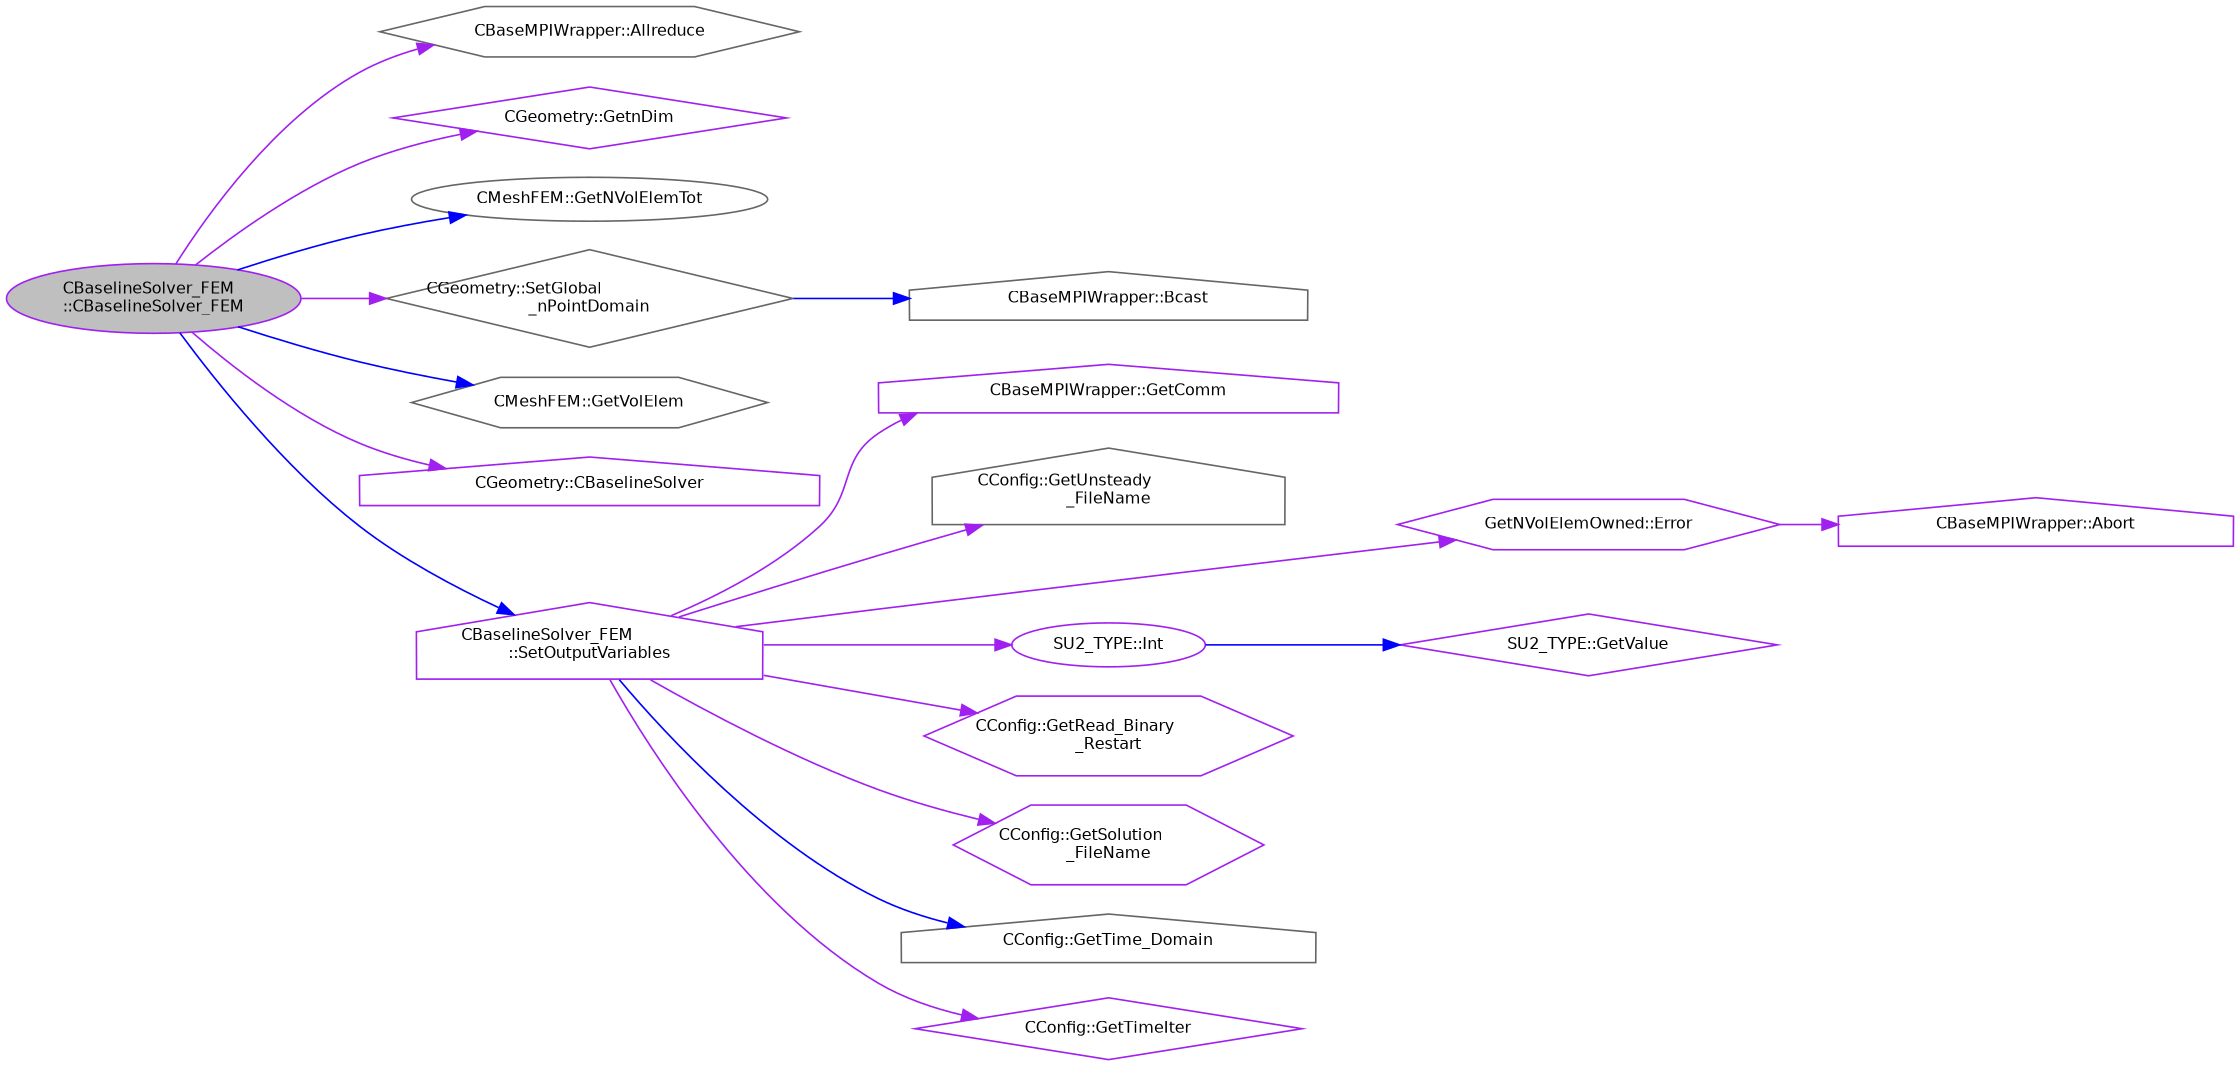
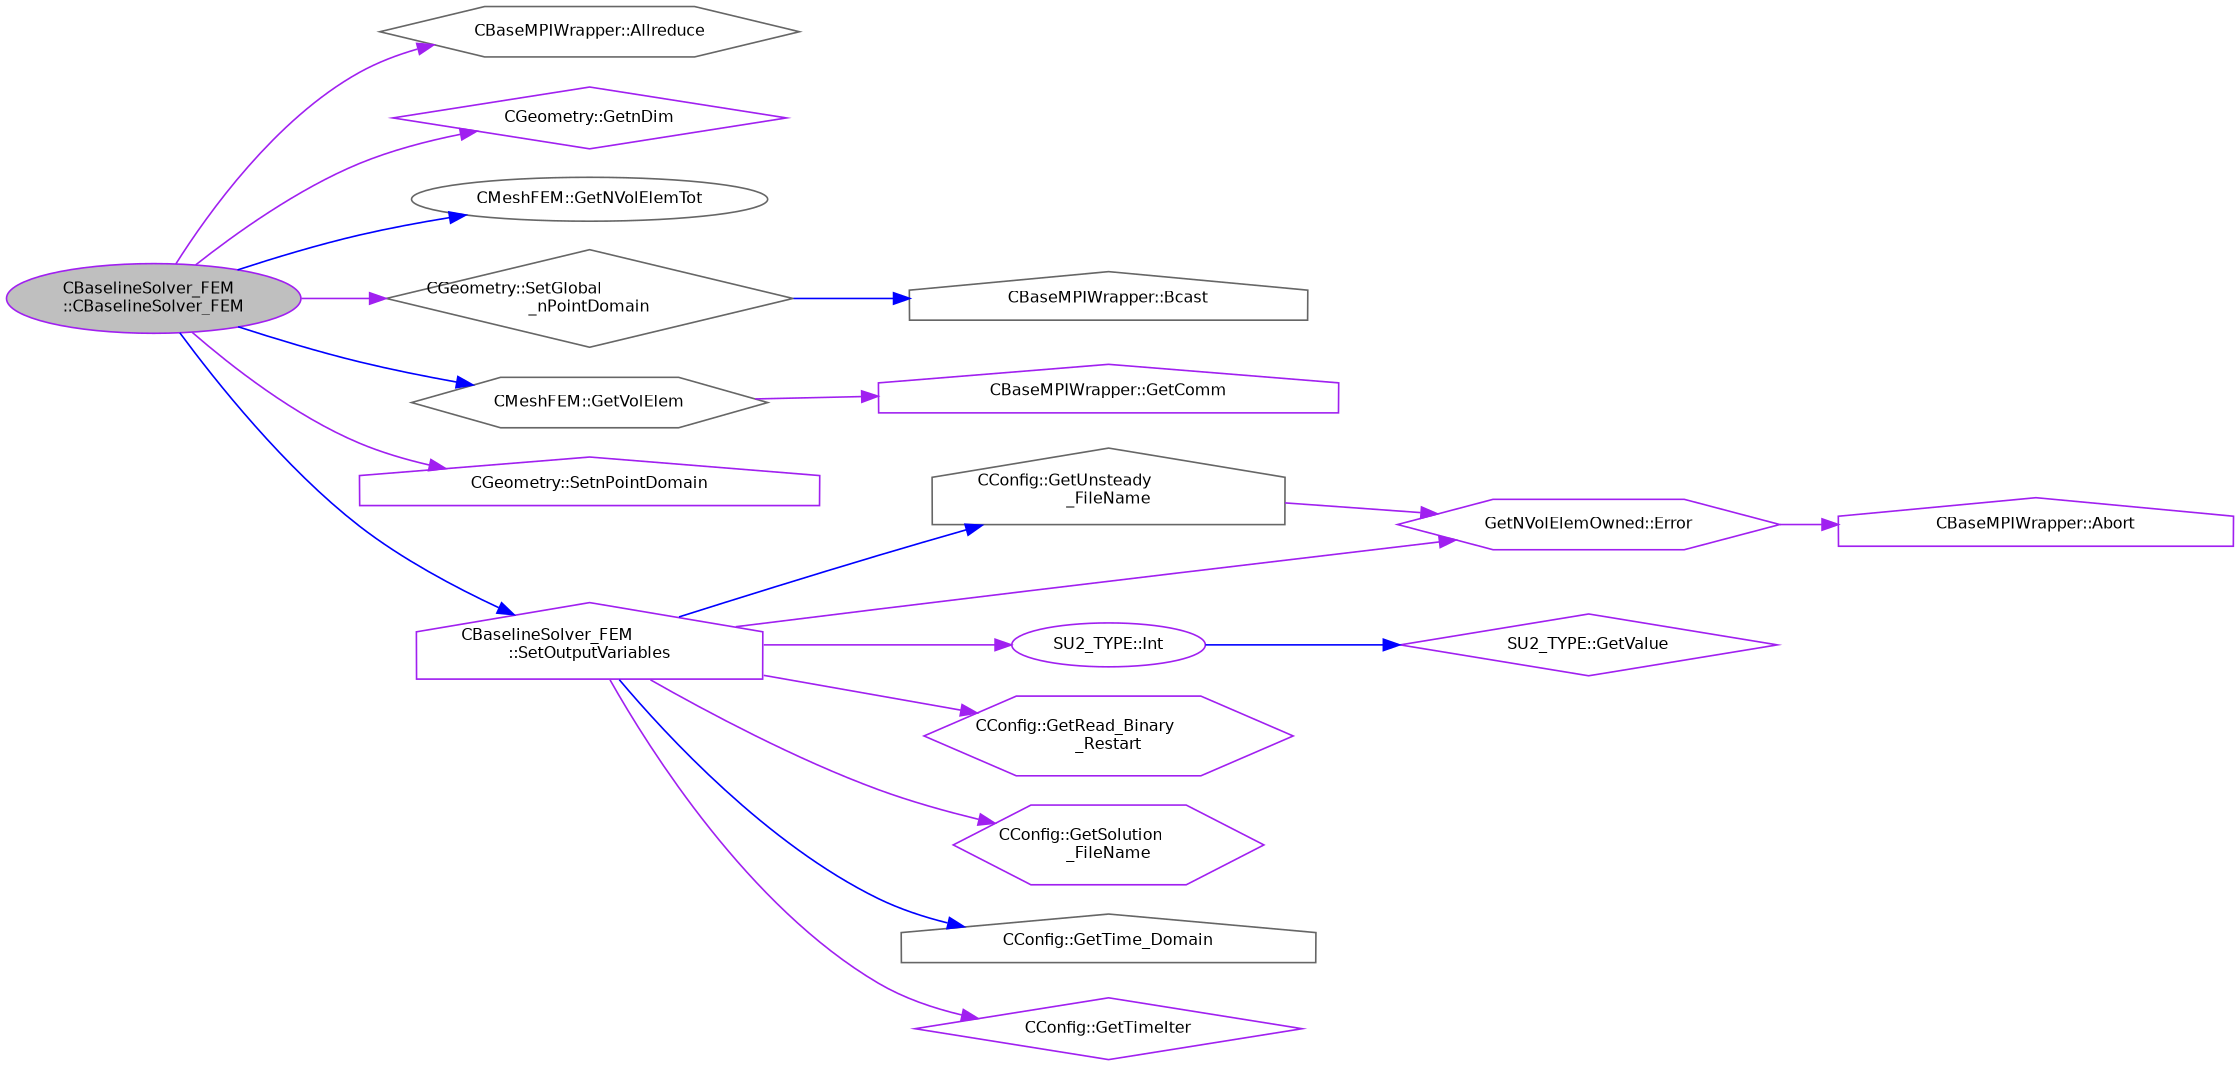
(590, 484) -> (590, 484)
none -> (1353, 508)
(806, 538) -> (808, 398)
(822, 572) -> (822, 572)
